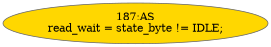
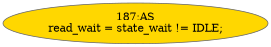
(136, 23) -> (136, 23)
